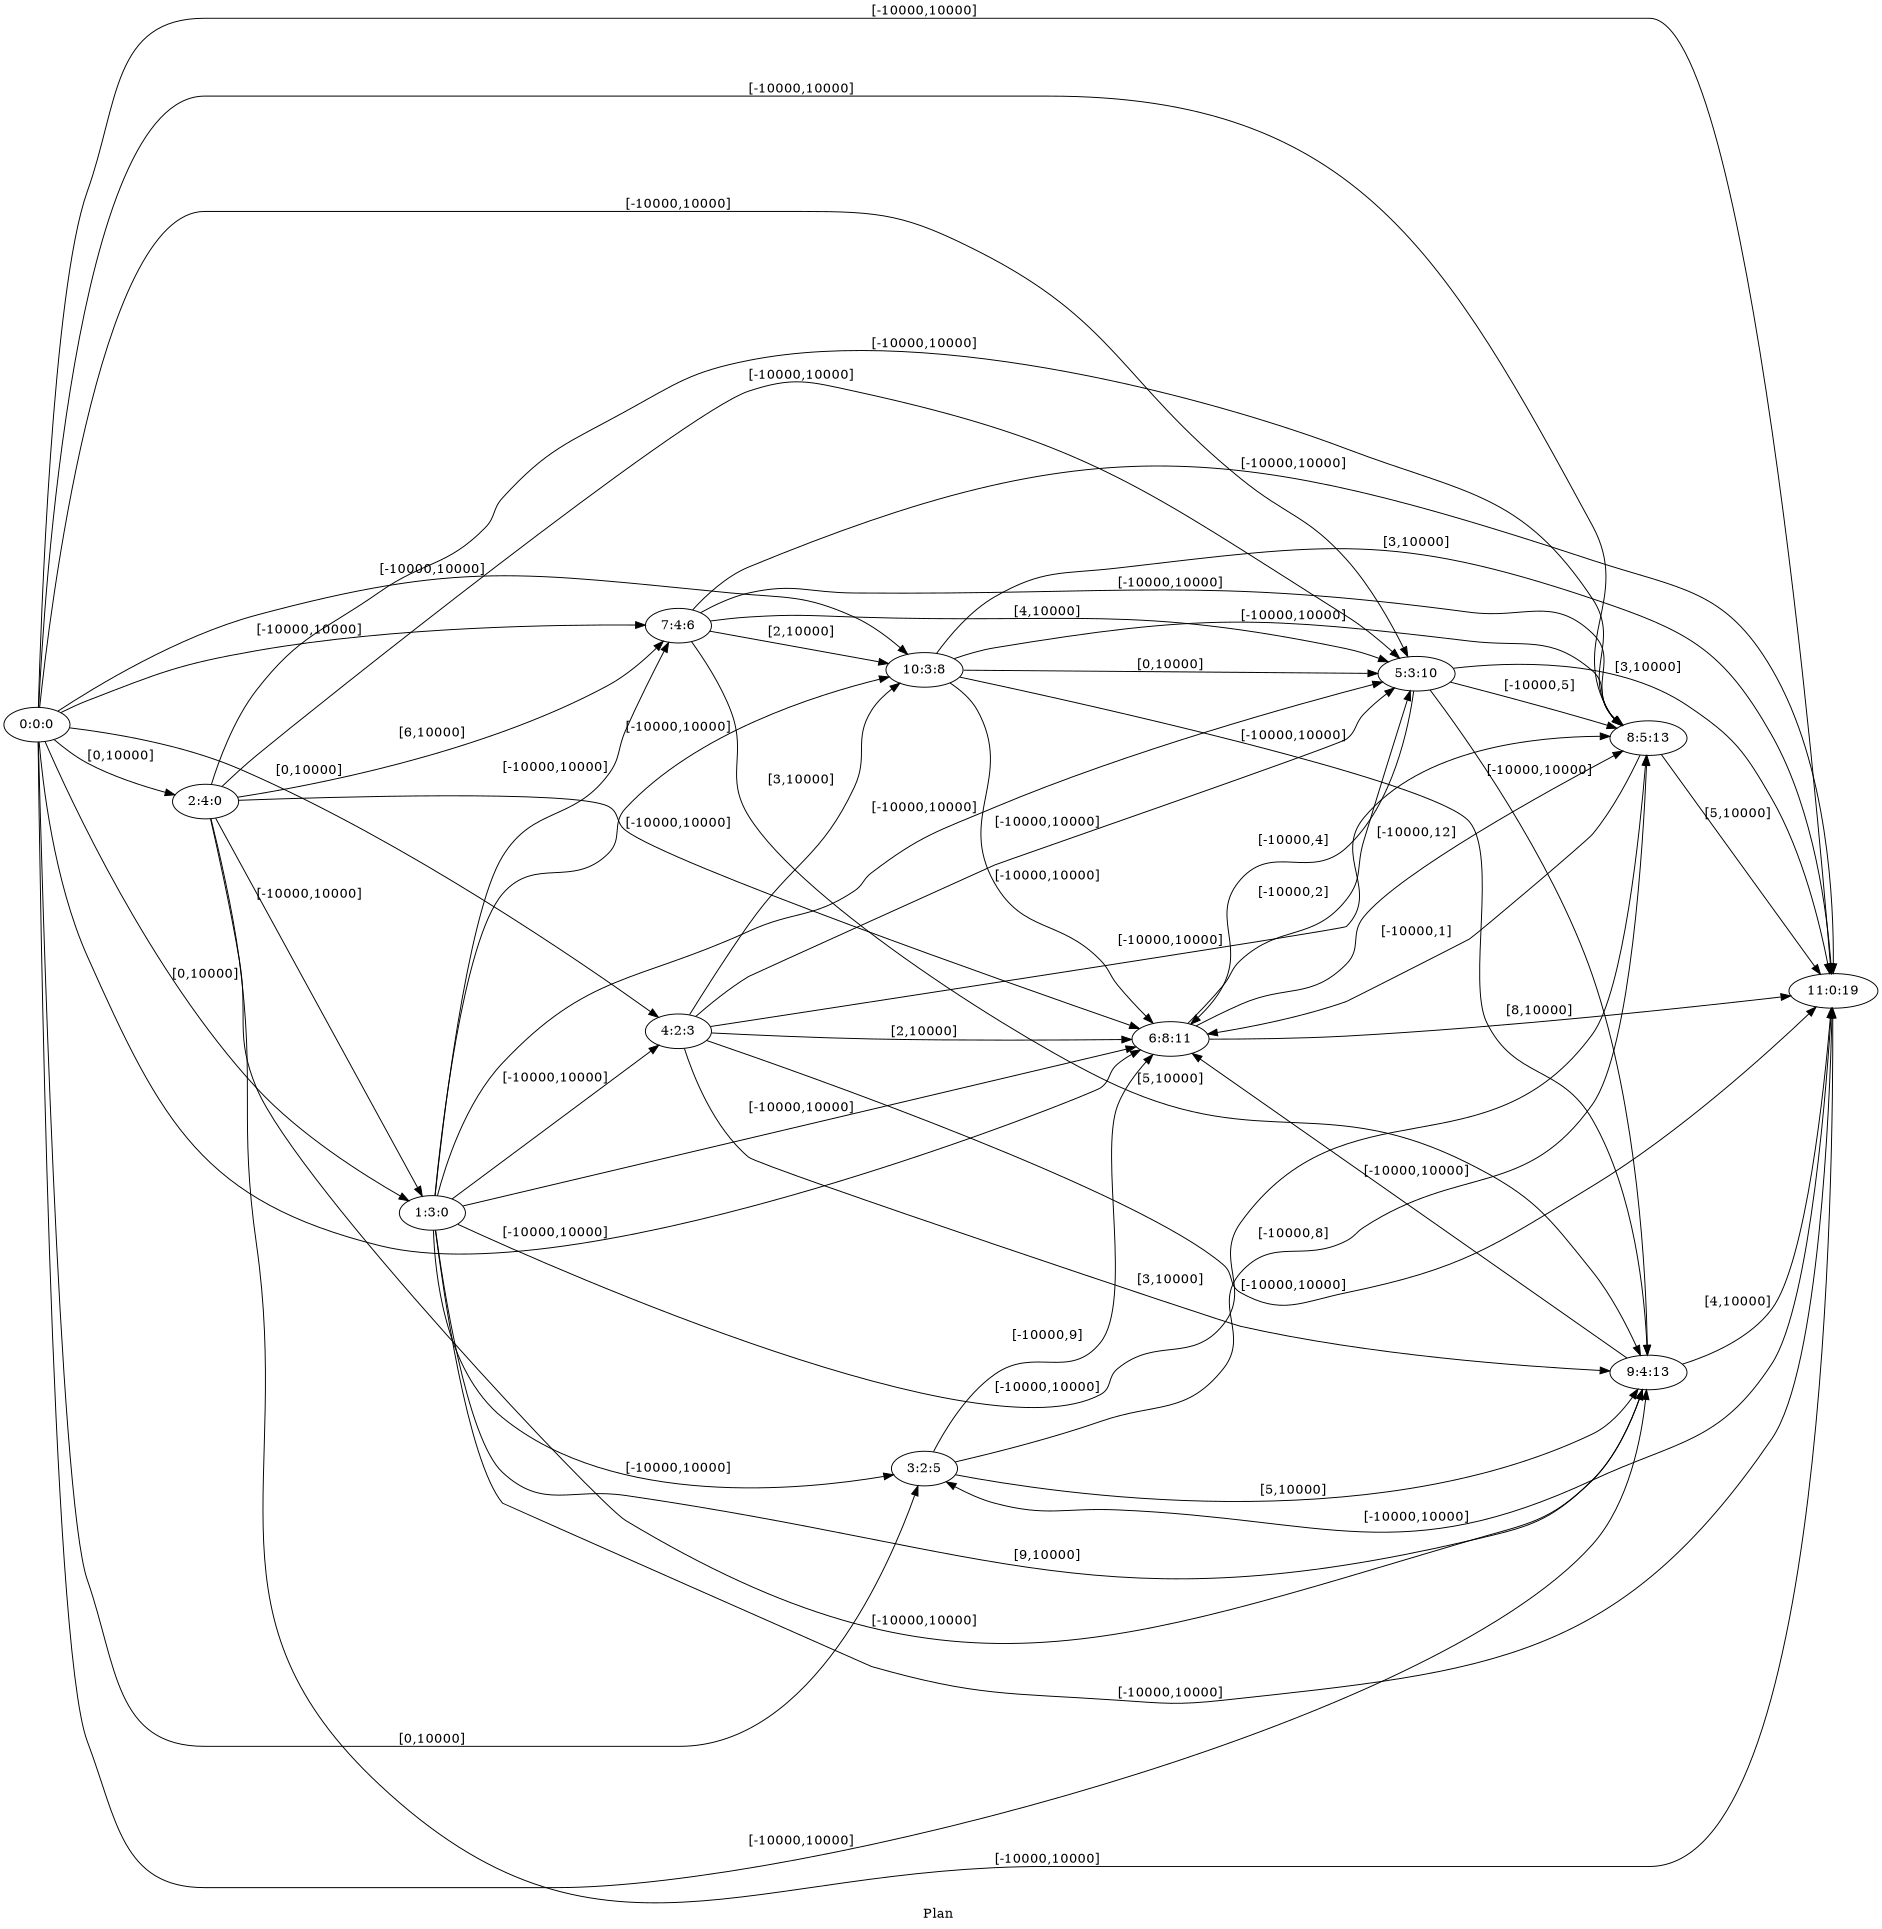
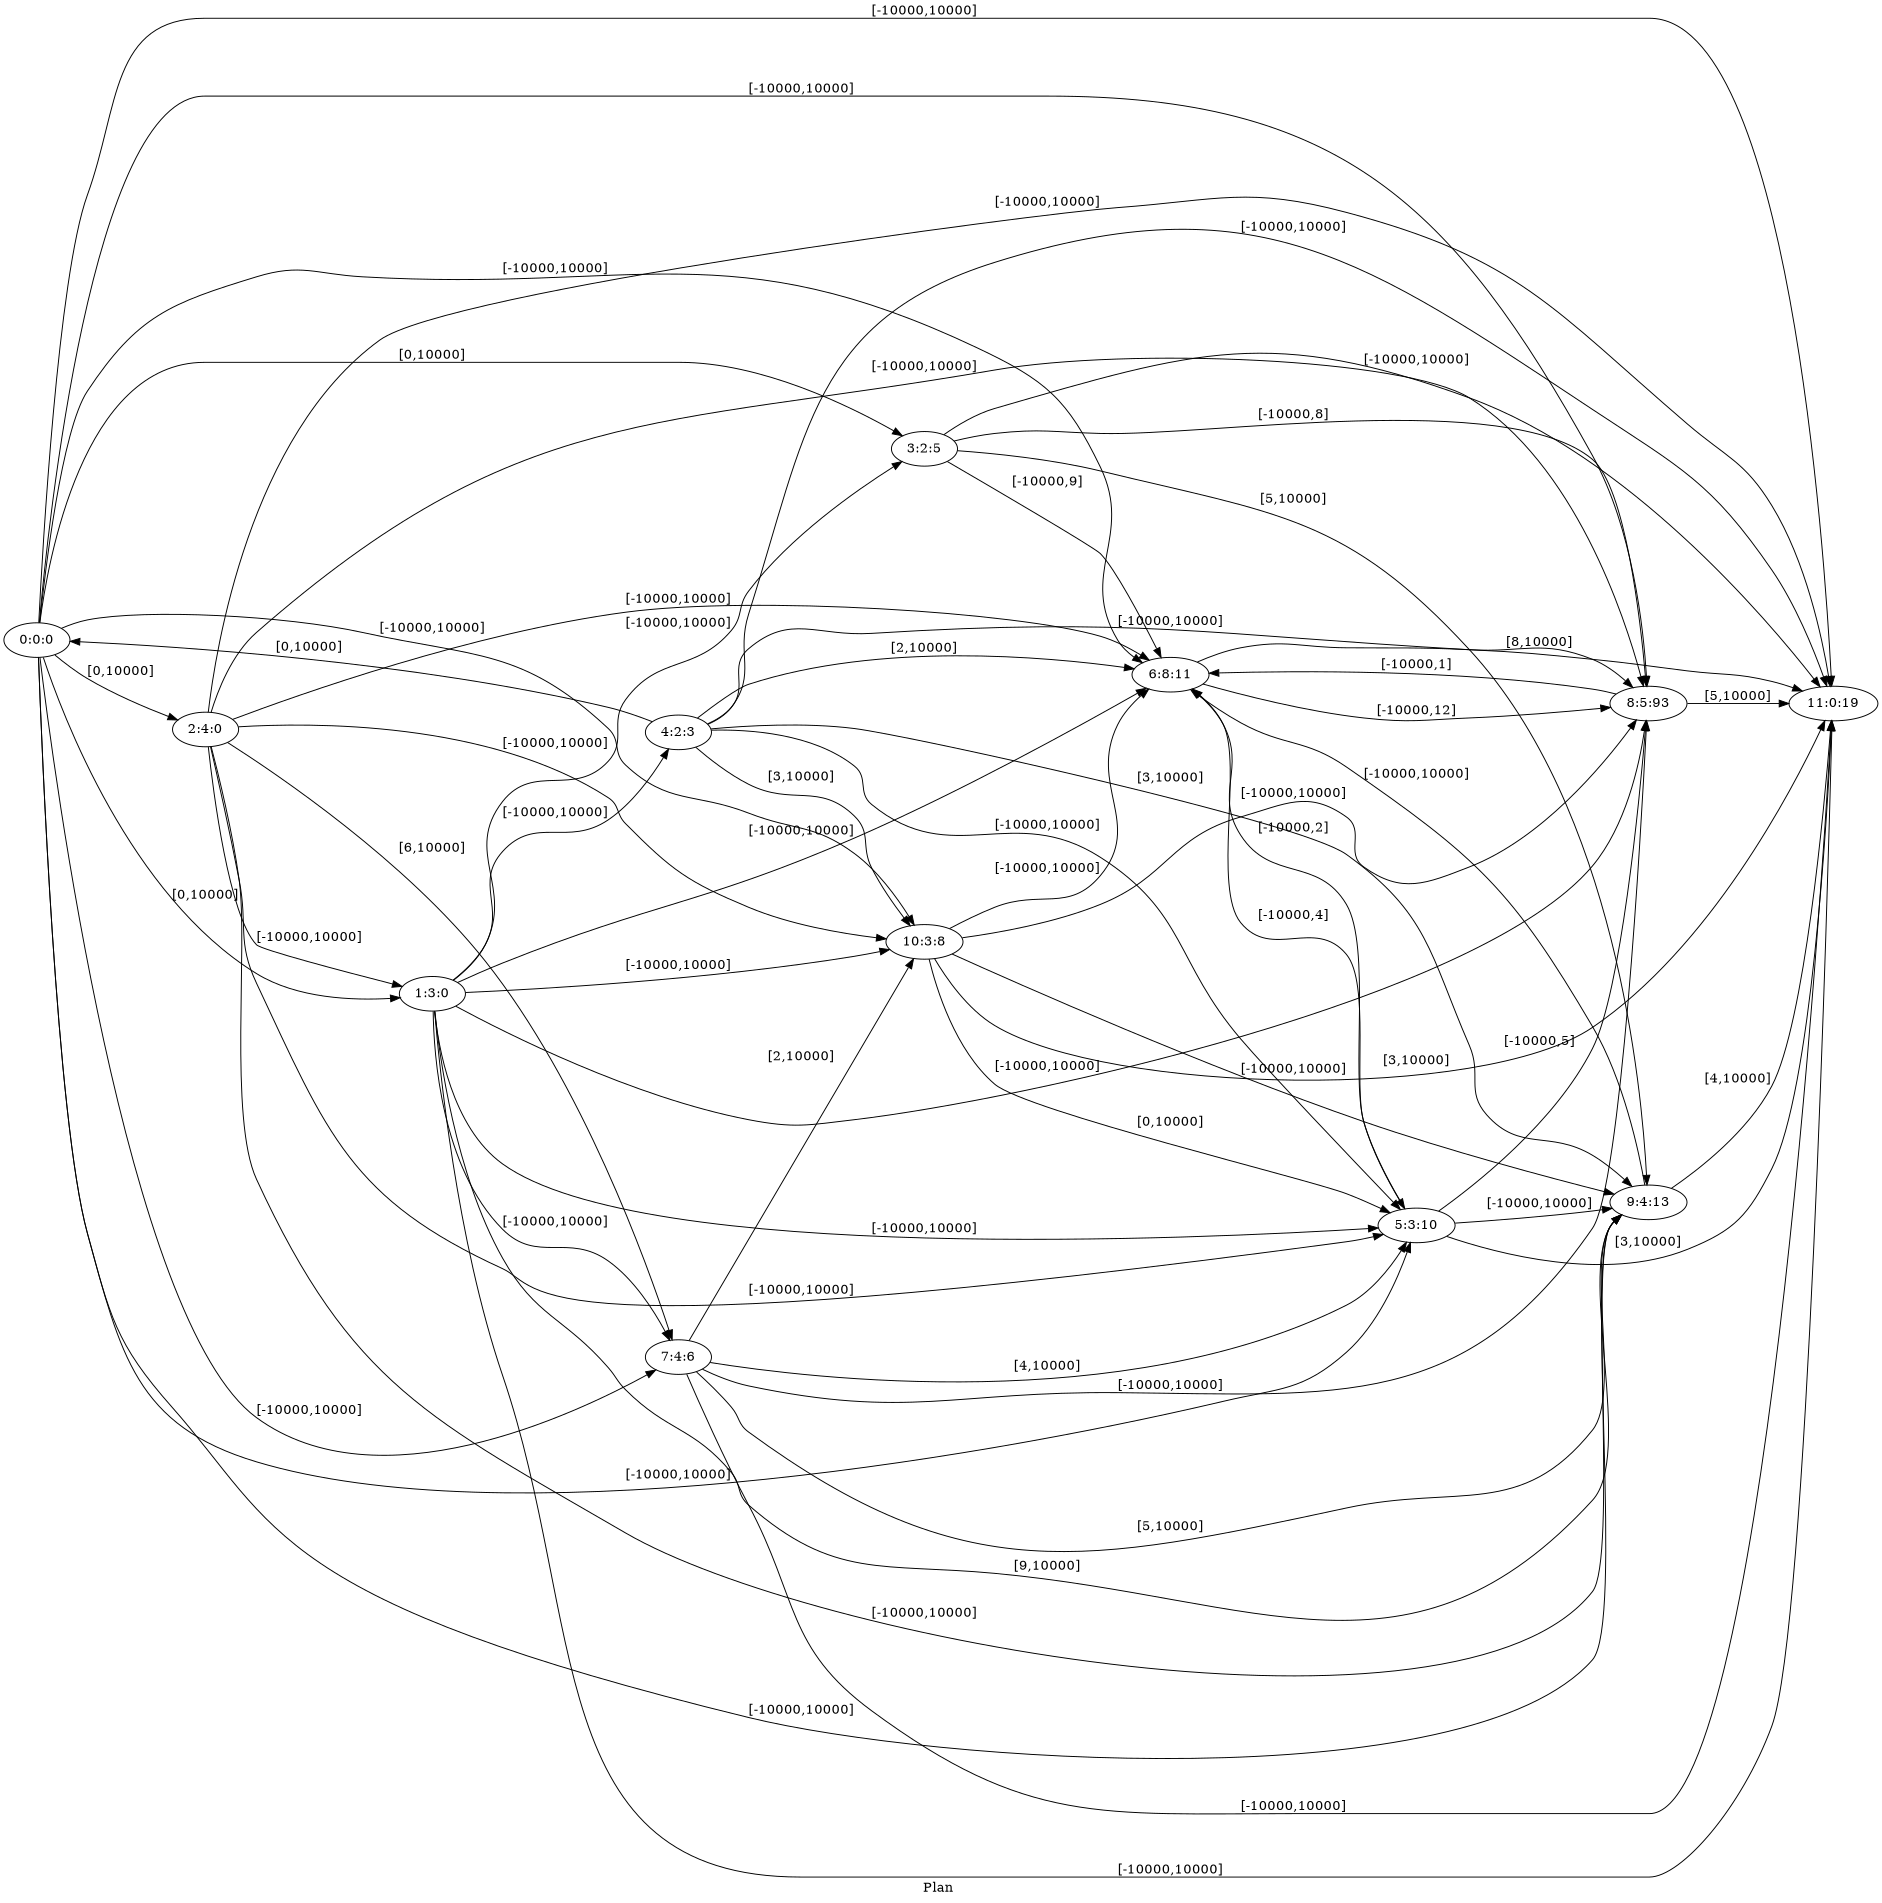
(1648, 738) -> (1648, 704)
none -> (563, 773)
(375, 837) -> (369, 666)
(1560, 1493) -> (1494, 409)
